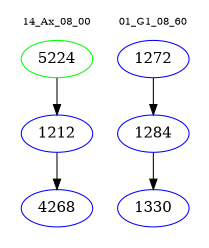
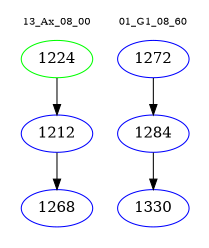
(57, 22) -> (57, 22)
(57, 59) -> (57, 59)
(57, 208) -> (57, 208)
